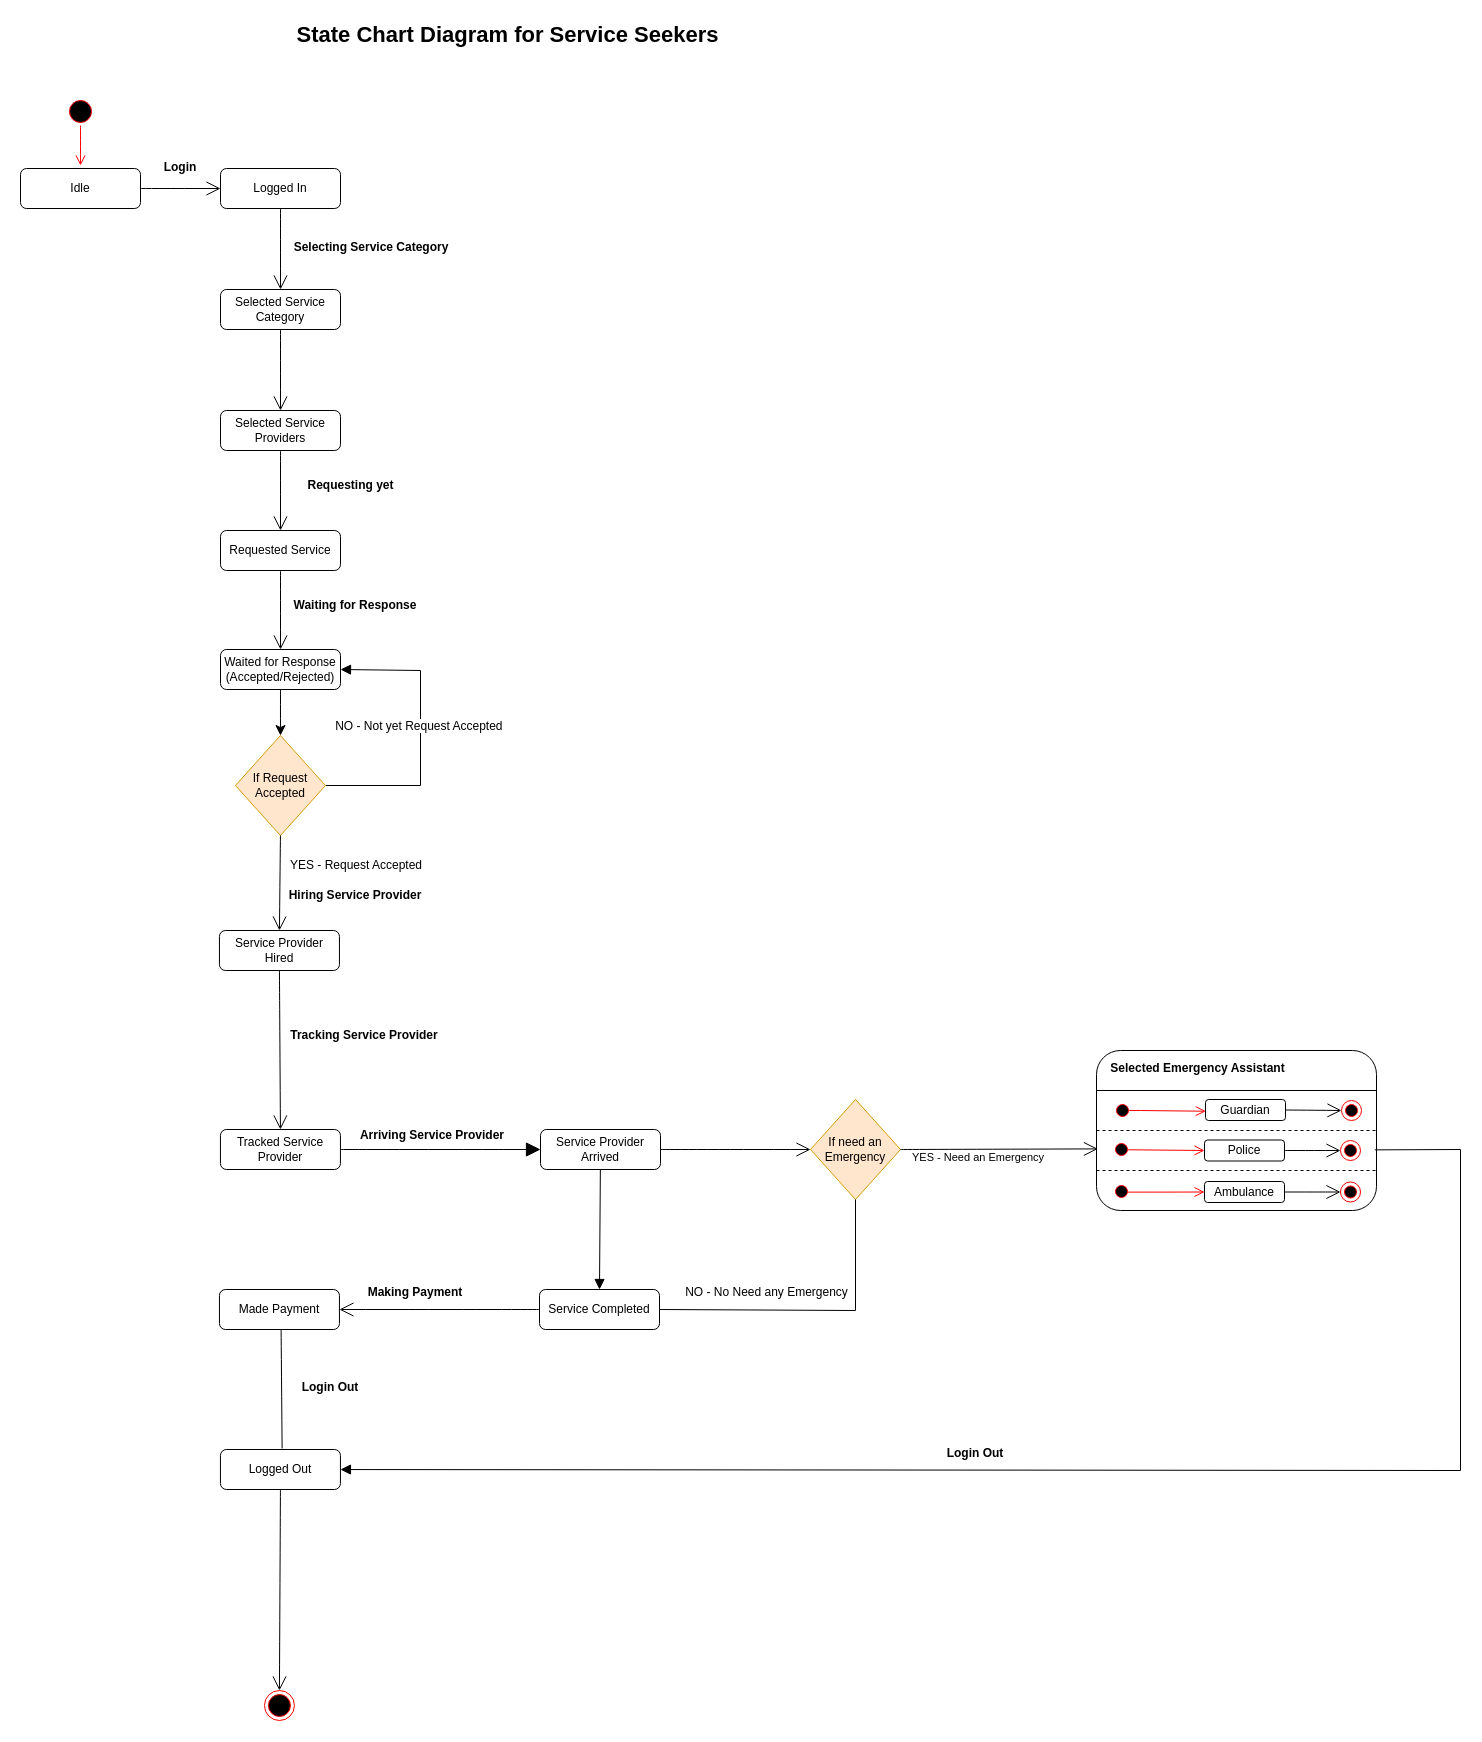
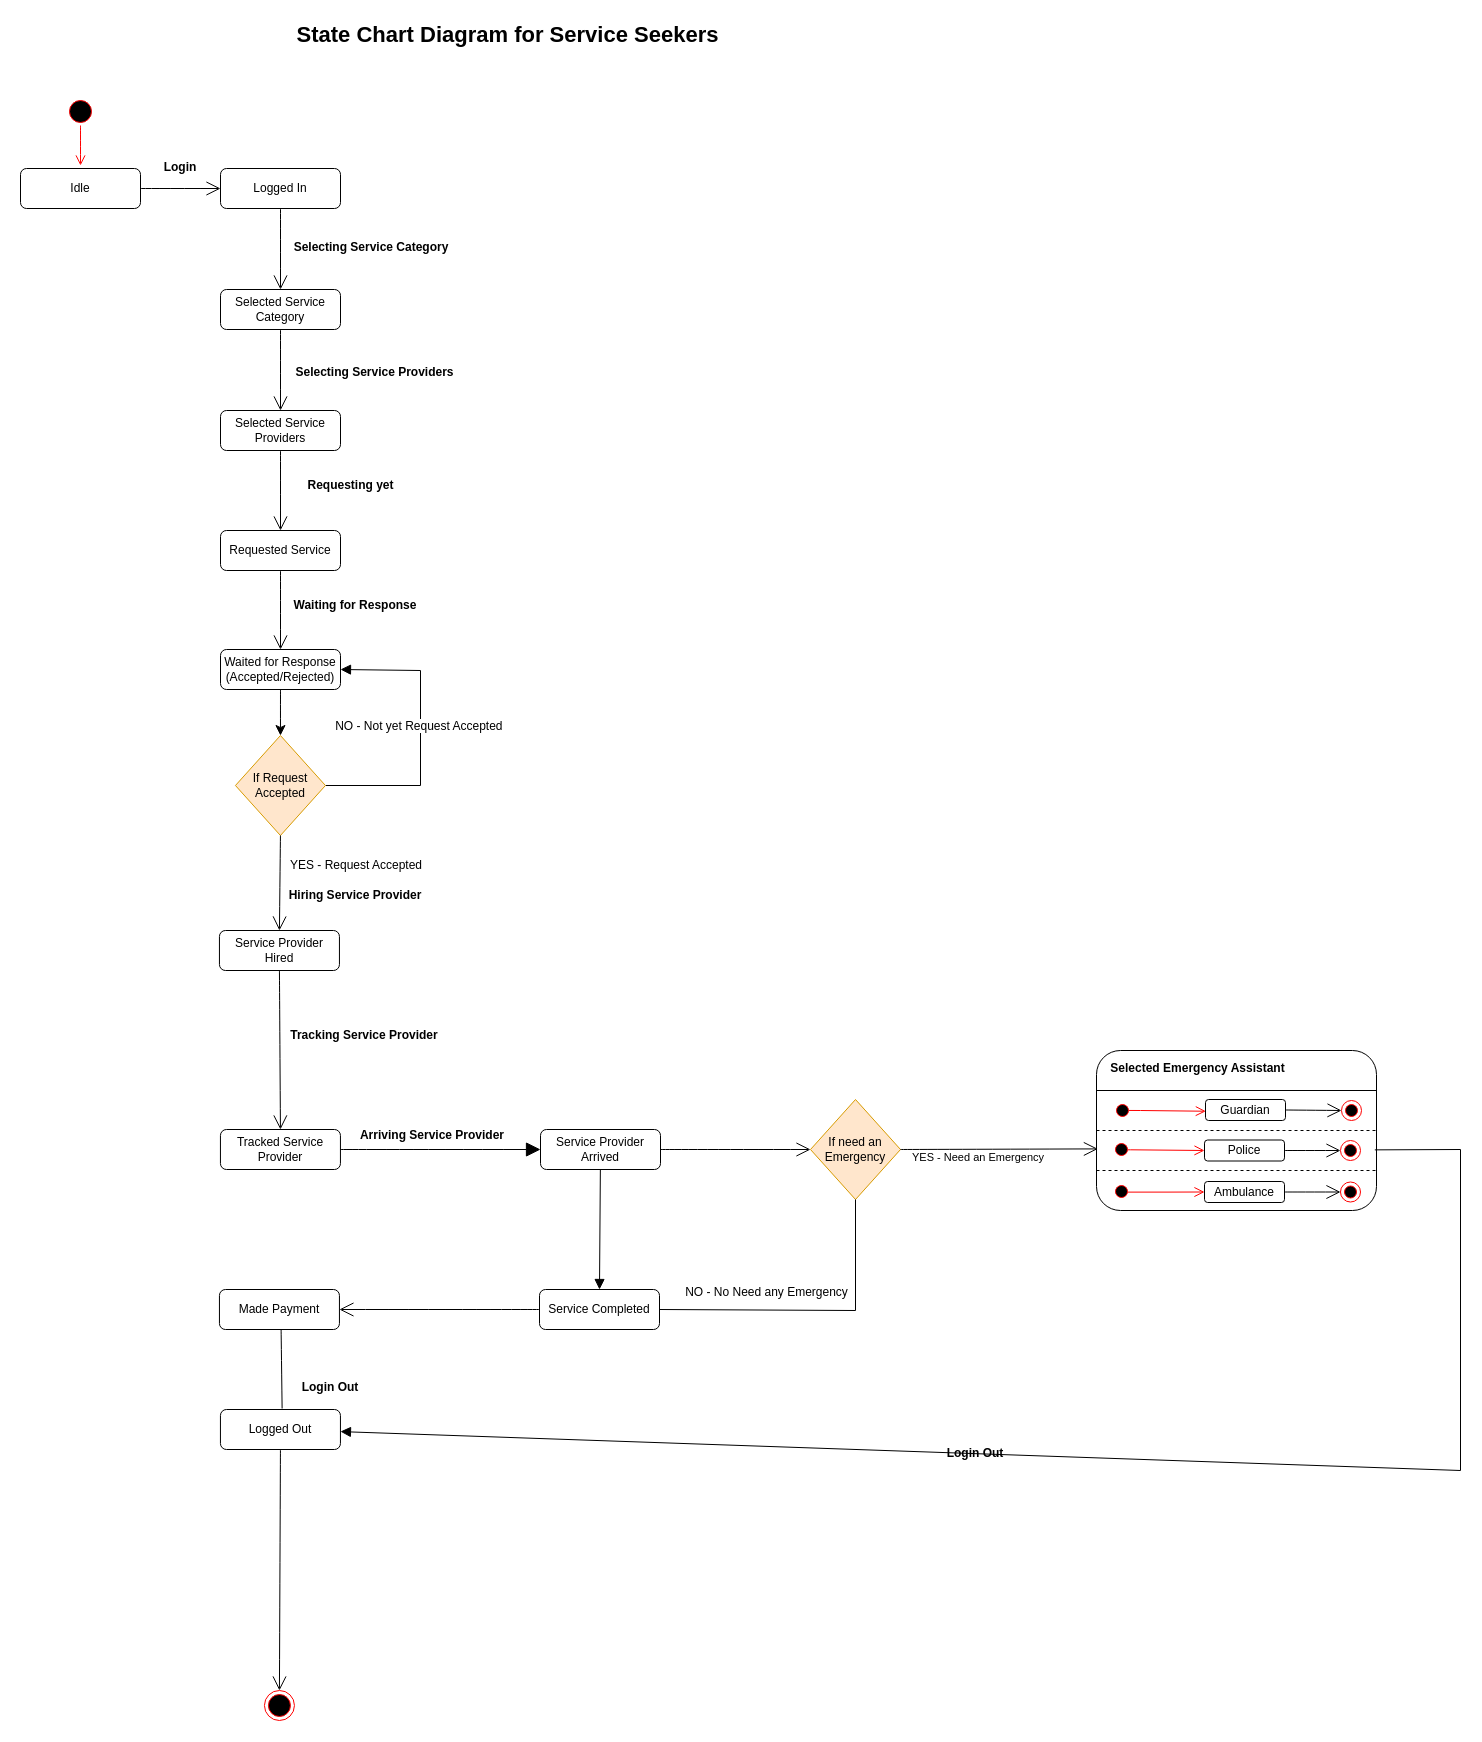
none -> (375, 371)
(416, 1291) -> none
(280, 1470) -> (280, 1430)
